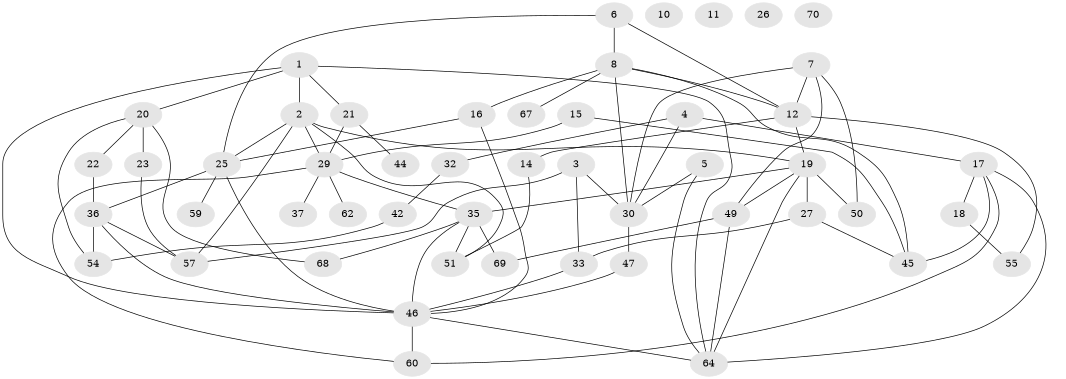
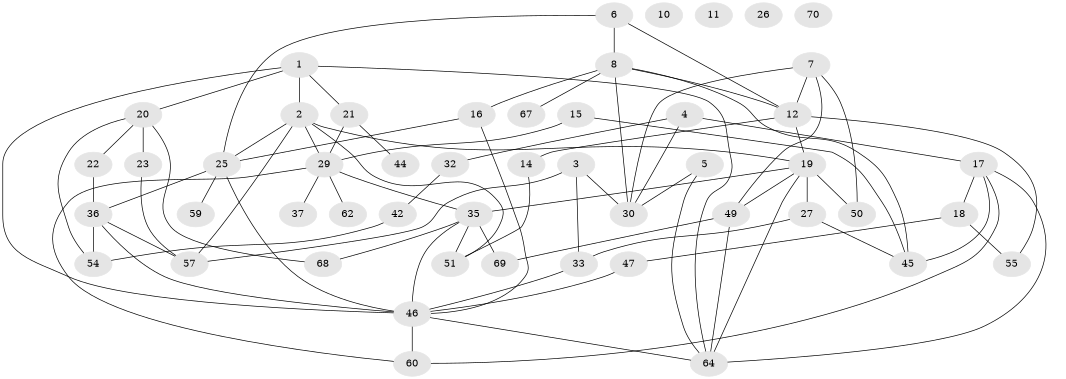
(629, 241) -> (794, 240)
